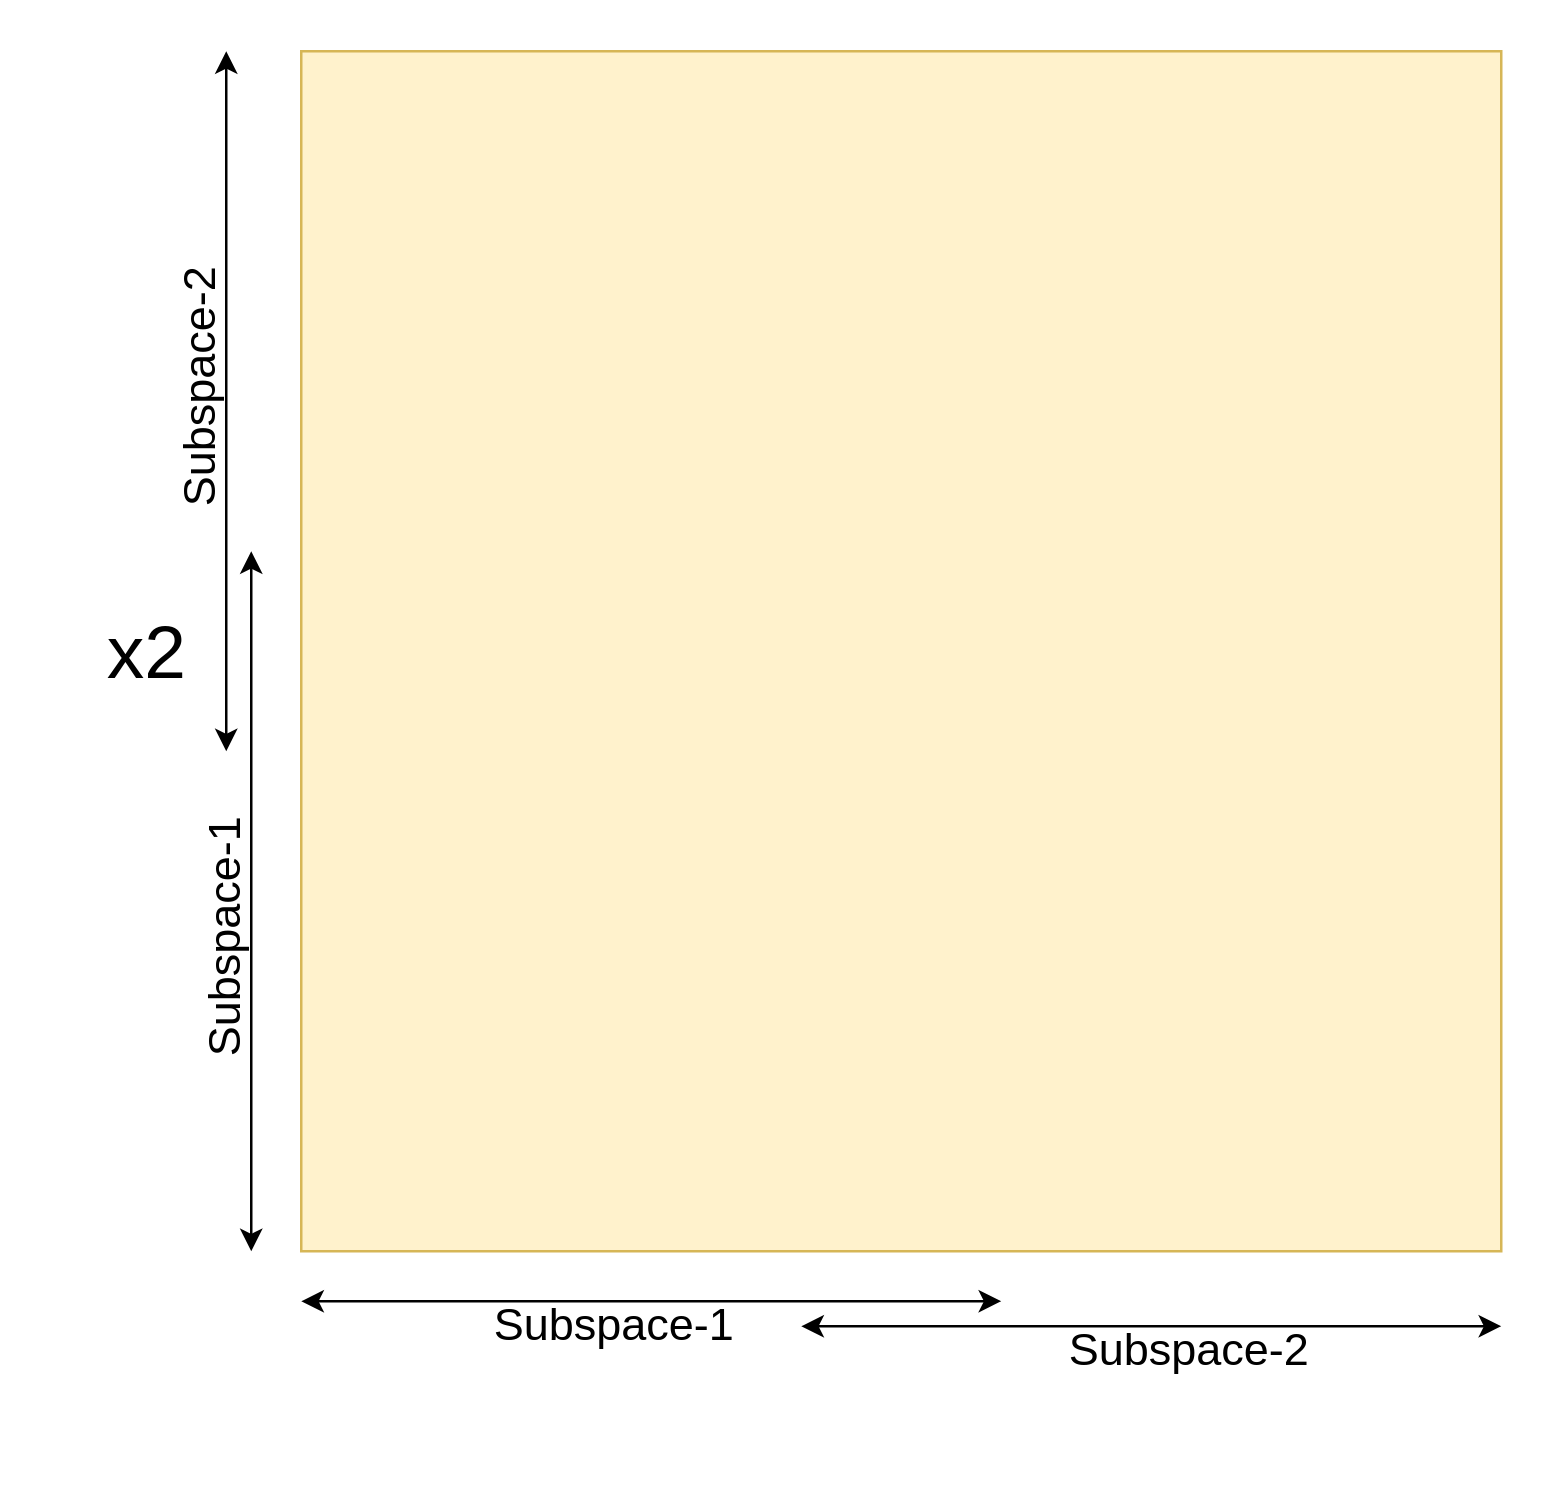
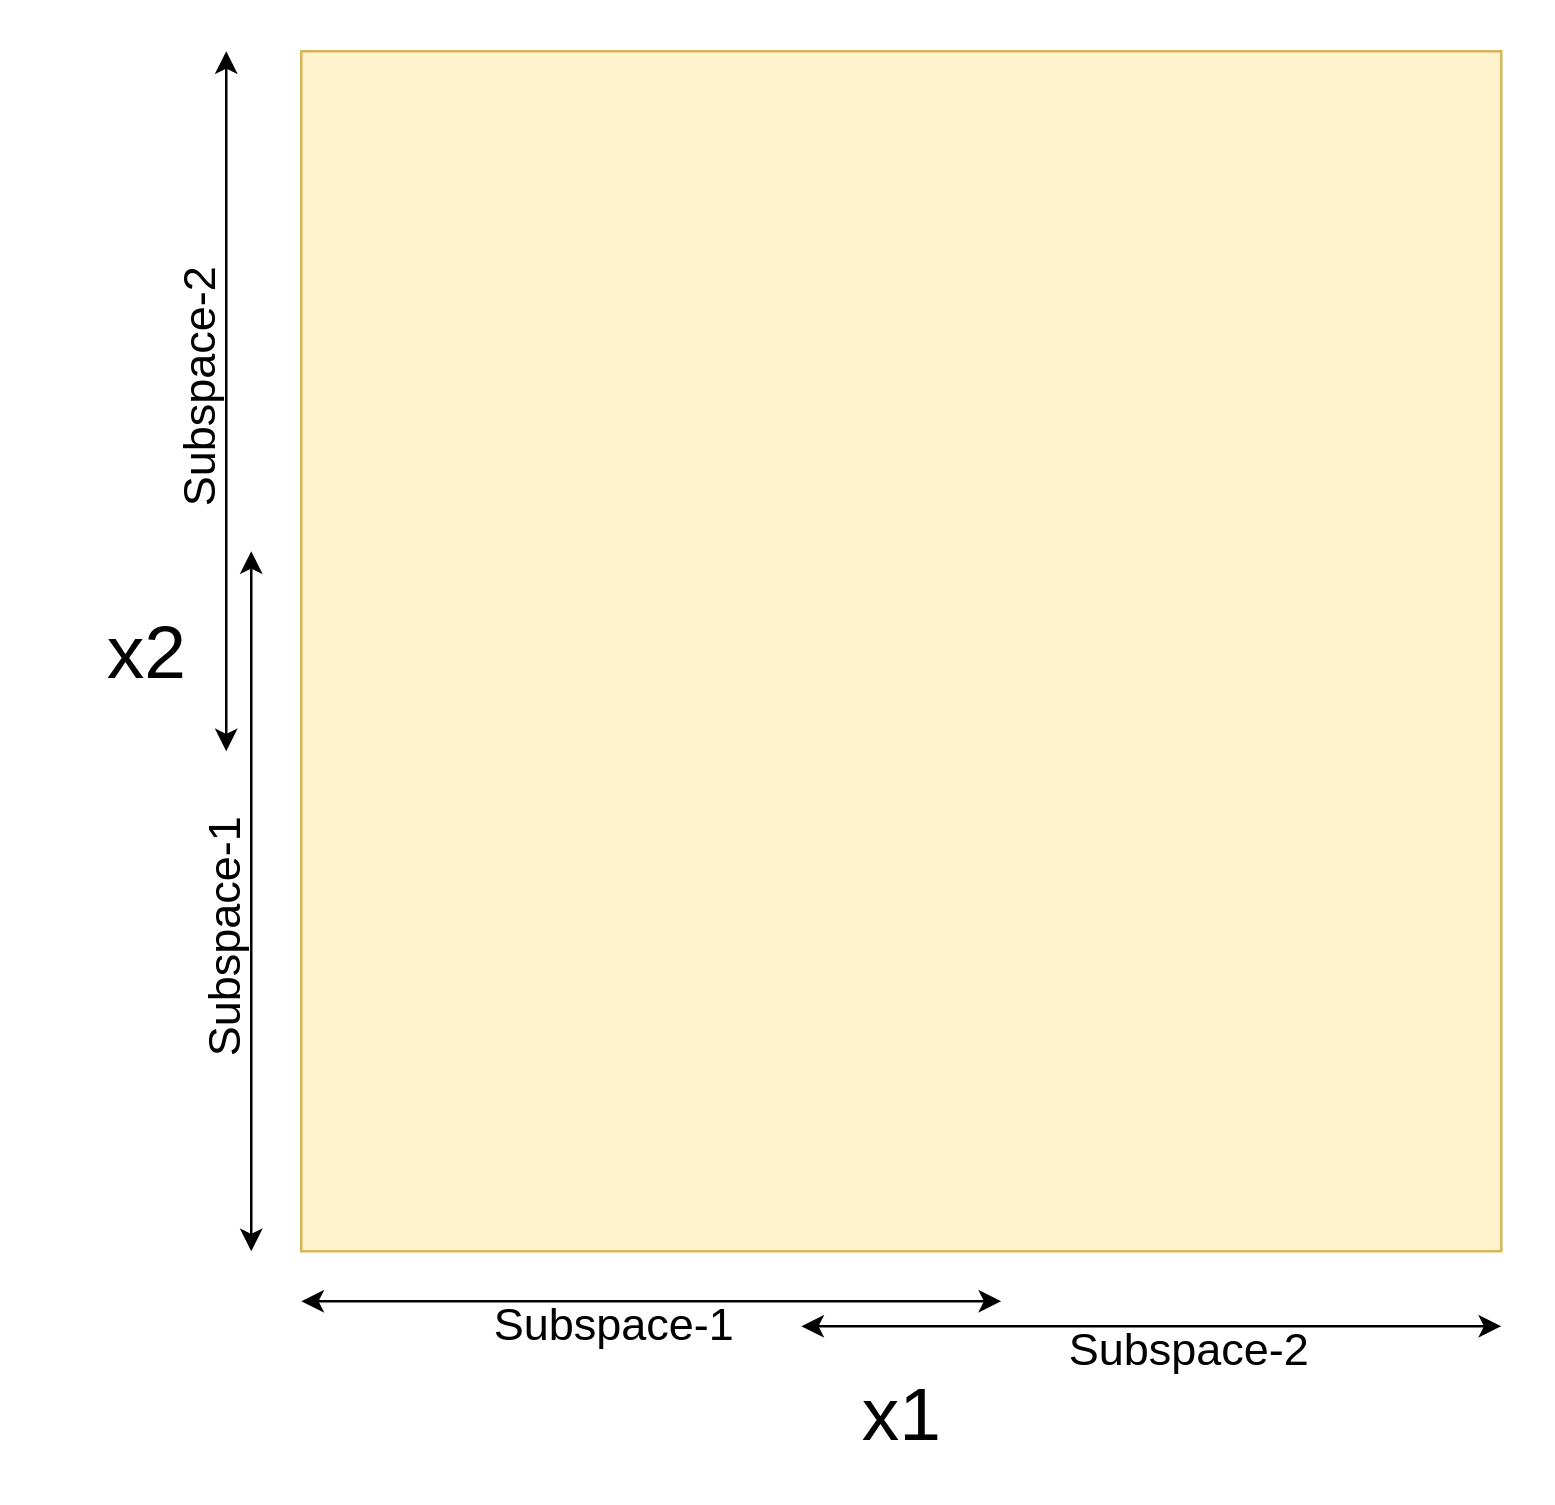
none -> (901, 1414)
